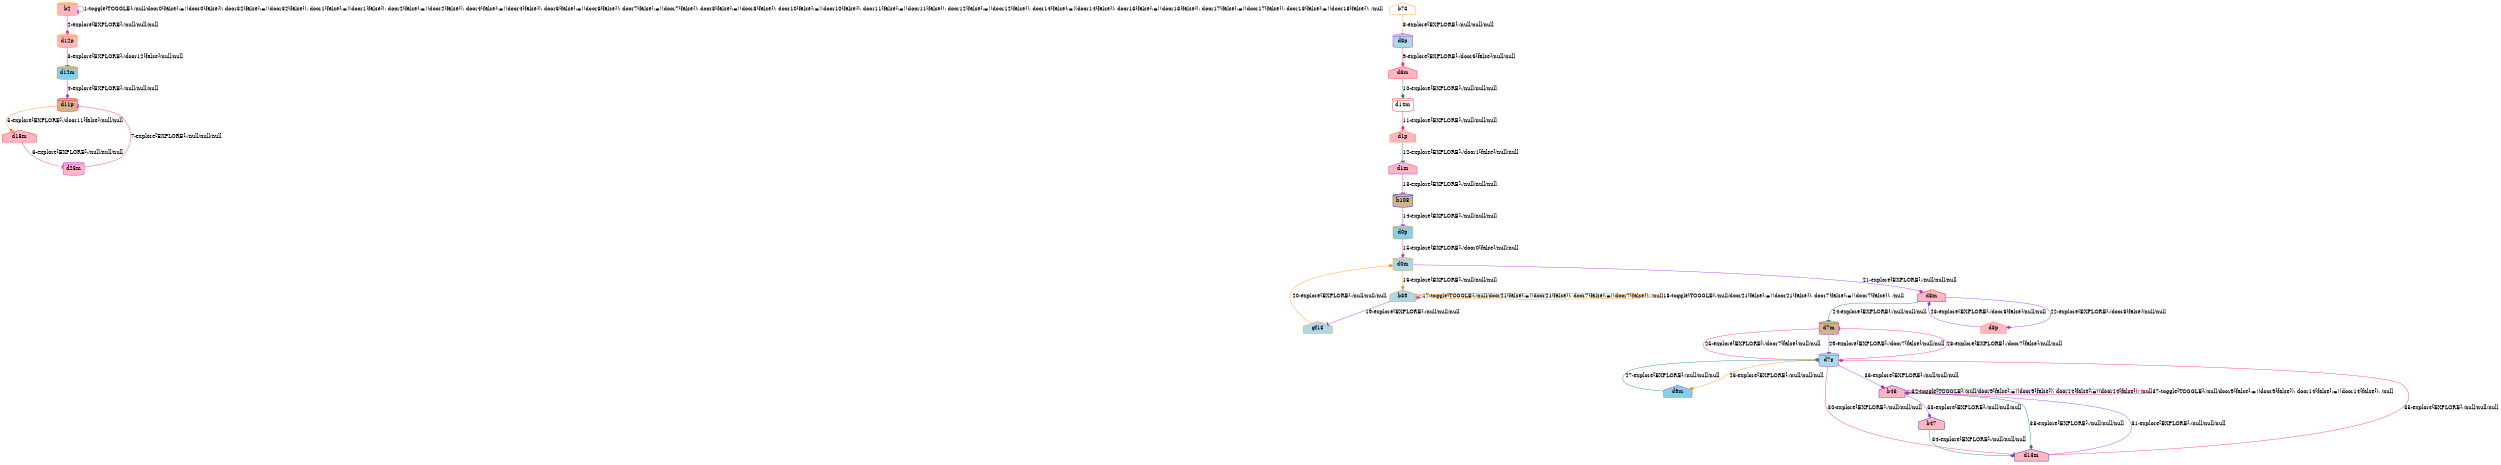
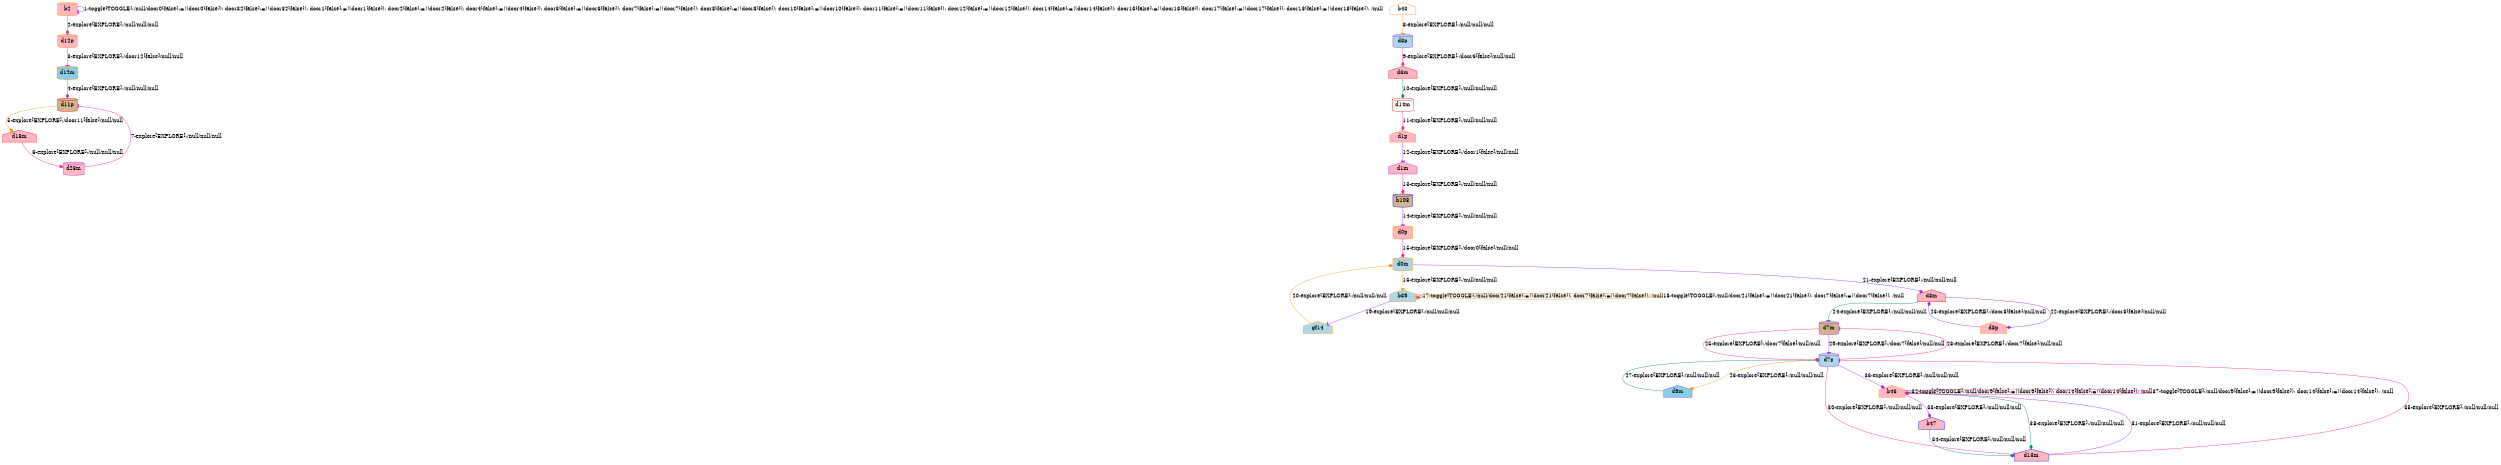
(1403, 9) -> (1403, 9)
(1403, 151) -> (1403, 151)
(37, 159) -> (37, 159)
(1403, 183) -> (1403, 183)
(1403, 232) -> (1403, 232)
(1403, 278) -> (1403, 278)
(1318, 328) -> (1318, 328)
(2314, 372) -> (2314, 372)
(1892, 392) -> (1892, 392)
